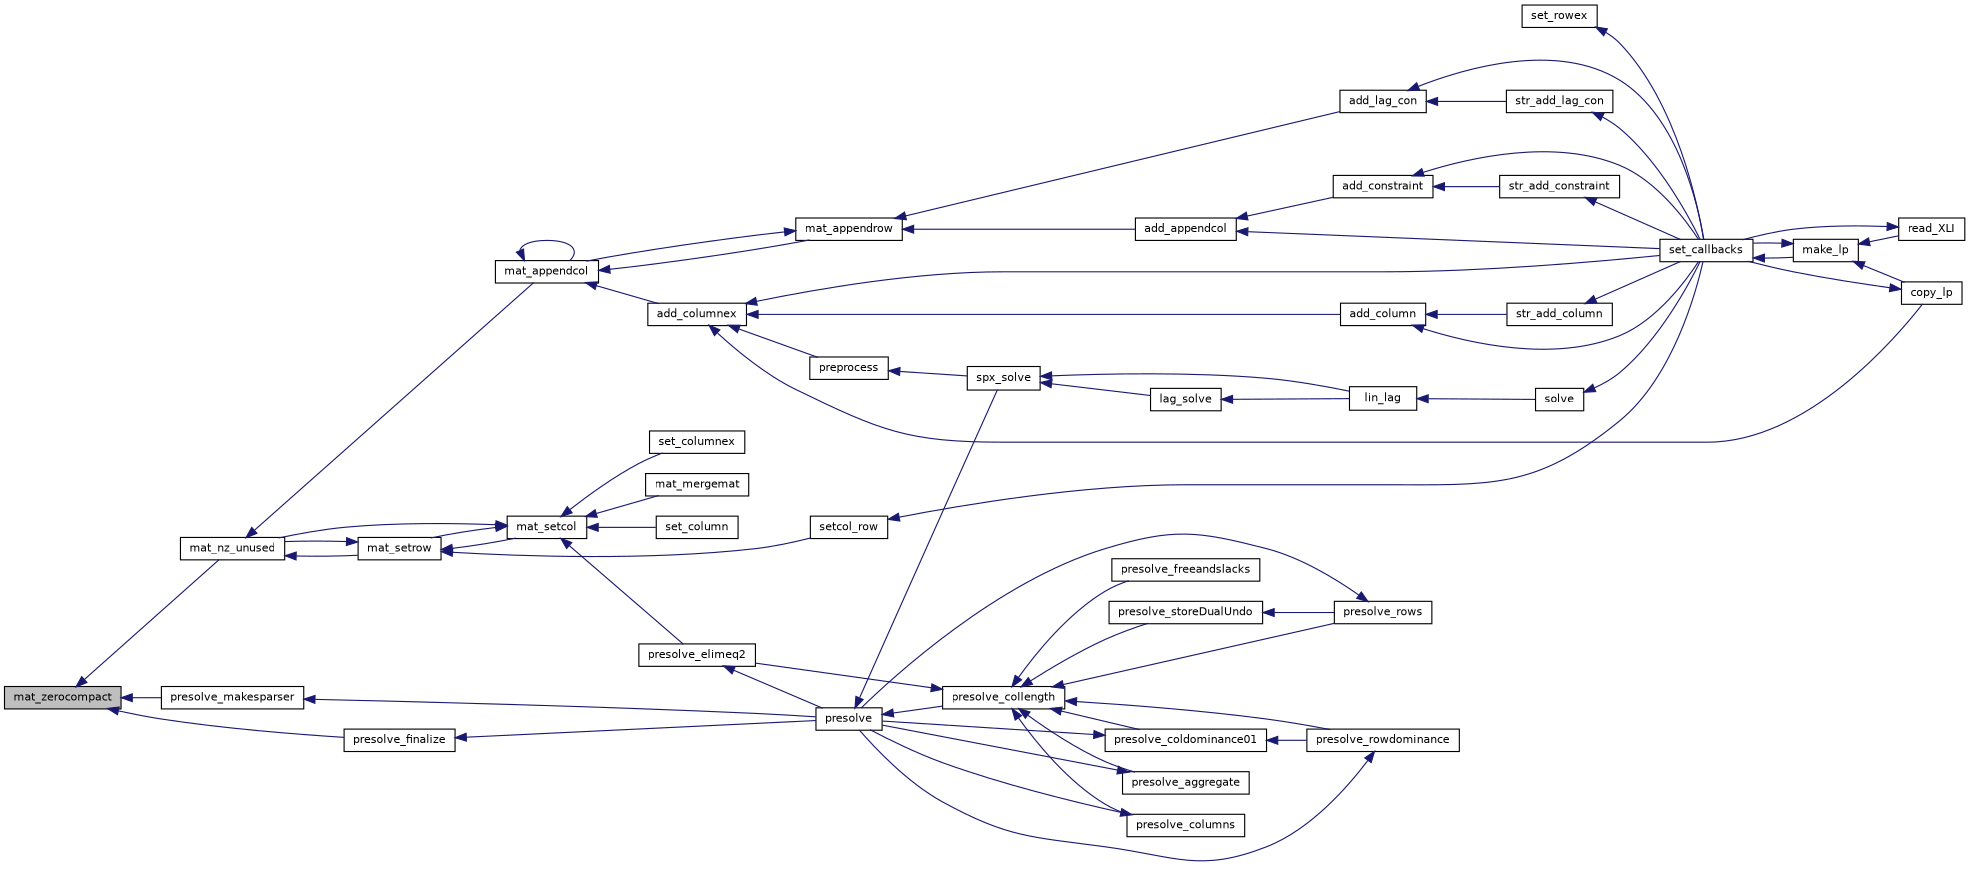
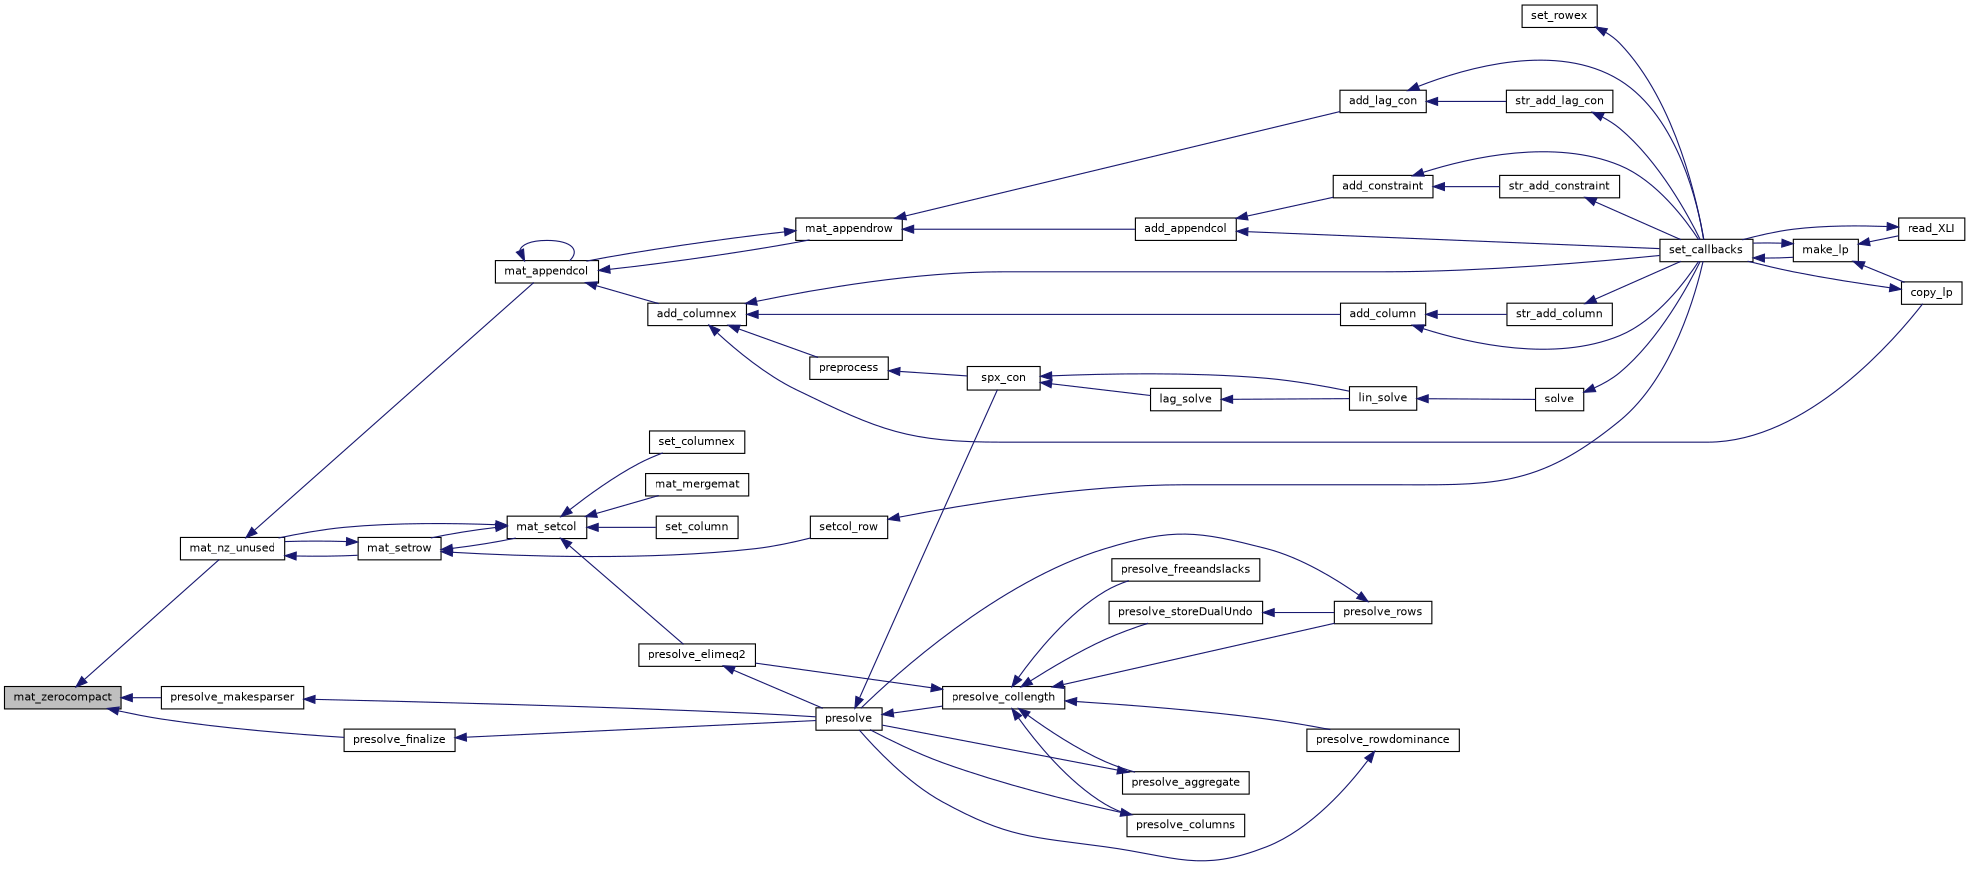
(1004, 378) -> (1004, 378)
(1383, 398) -> (1383, 398)
(1186, 740) -> none
